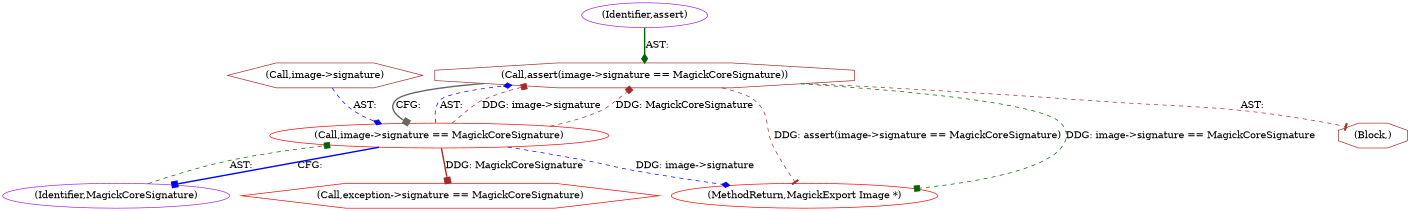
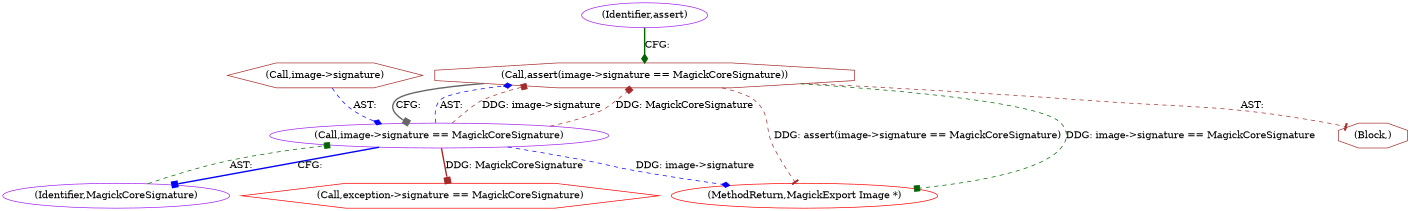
(659, 45) -> (659, 45)
(439, 136) -> (439, 136)
